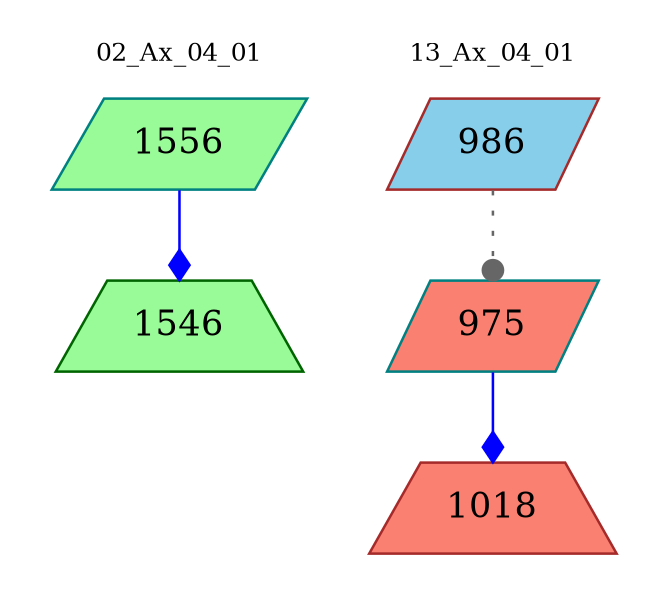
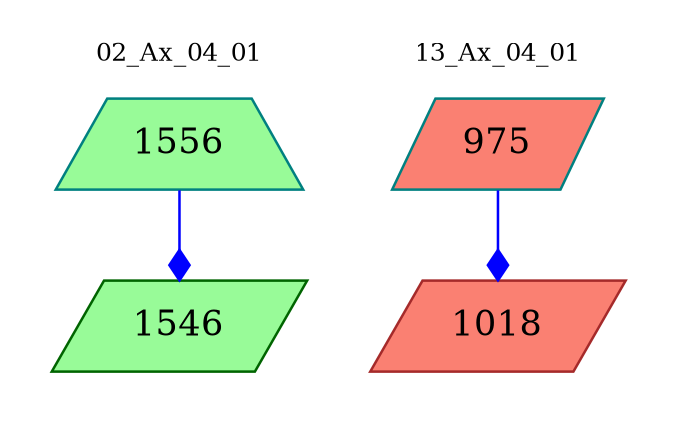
(179, 144) -> (179, 144)
(493, 144) -> none
(179, 326) -> (179, 326)
(493, 508) -> (498, 326)
